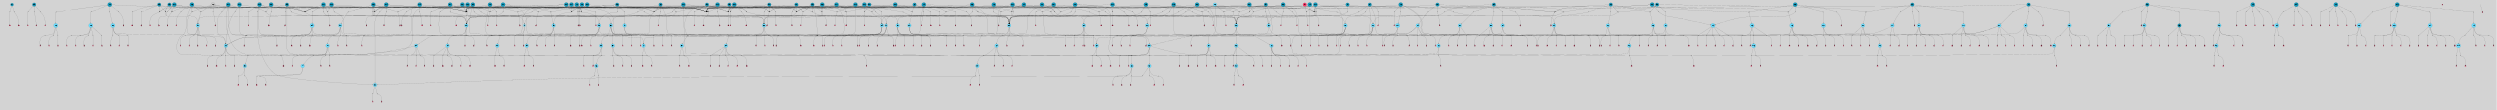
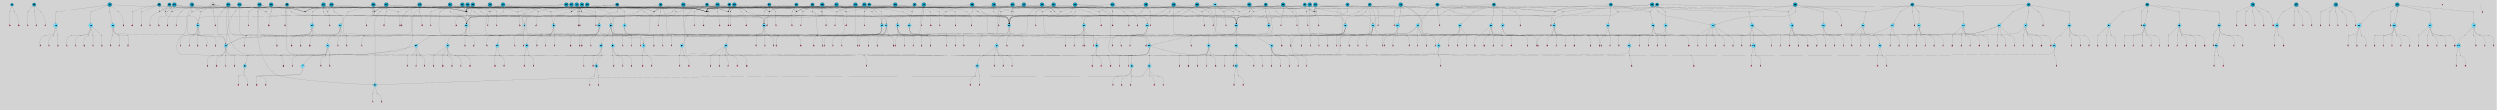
(1305, 5) -> (1305, 5)
(2179, 25) -> (2179, 25)
